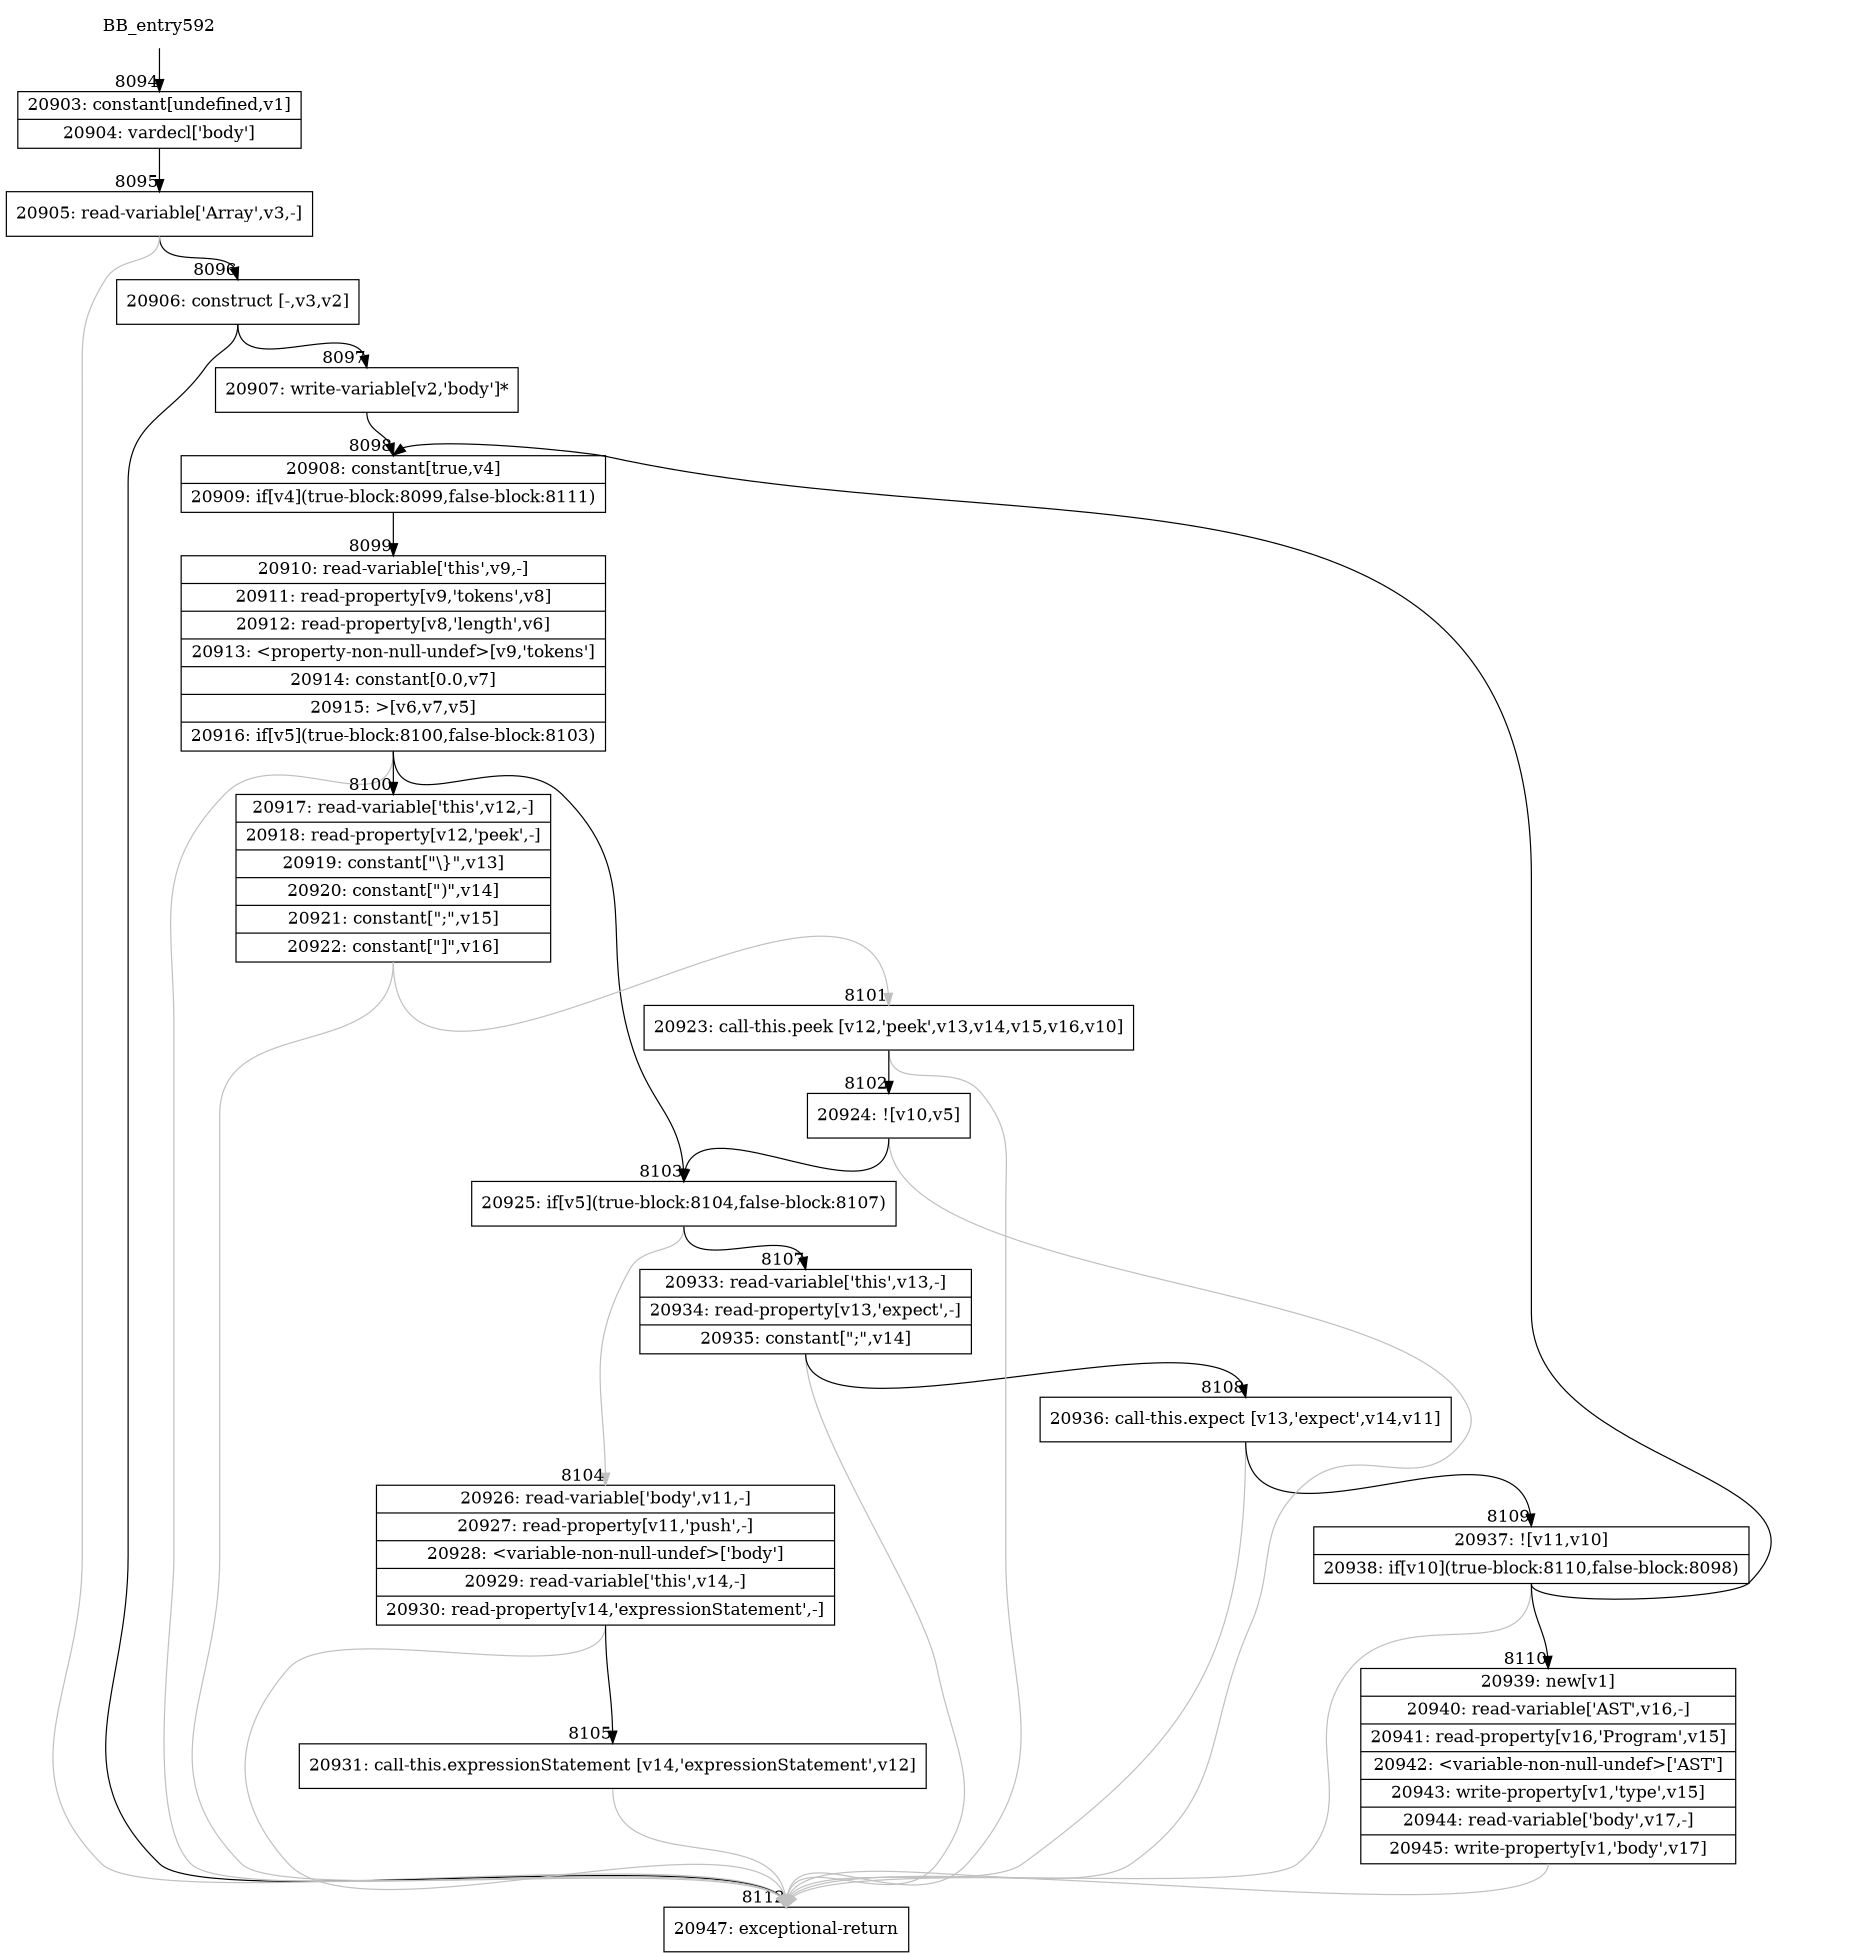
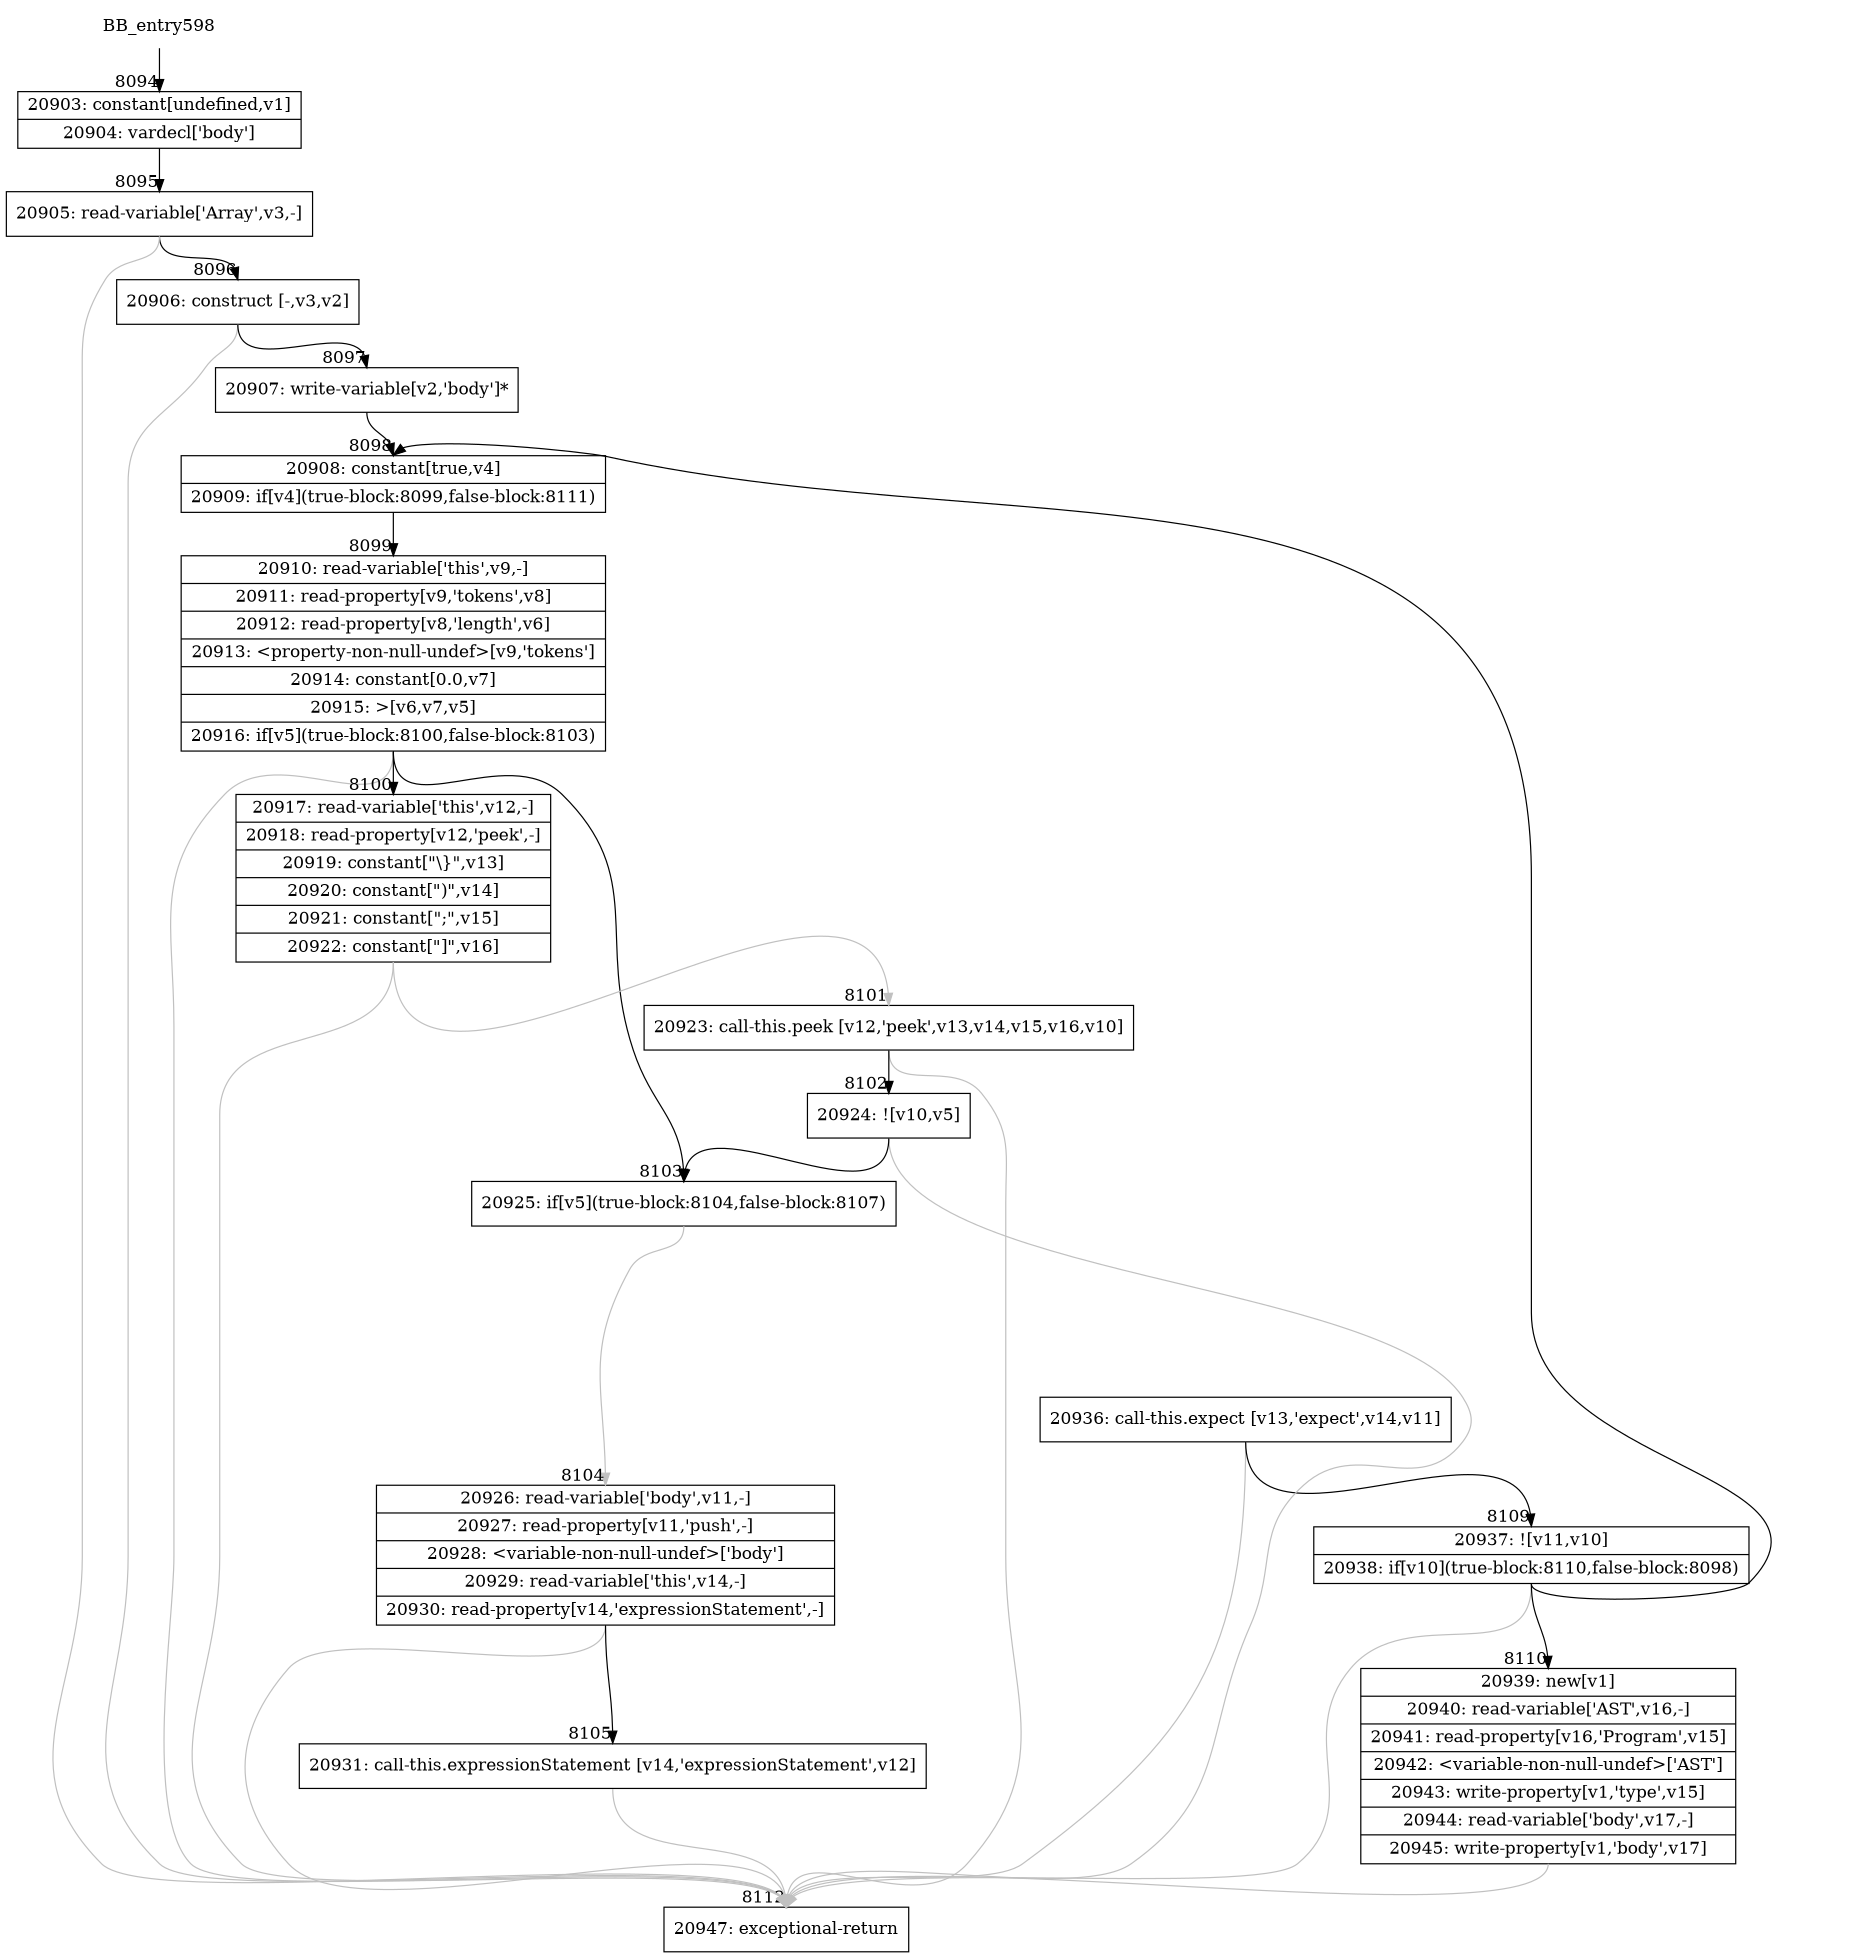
(159, 27) -> (159, 27)
(806, 1312) -> none
(128, 1395) -> (128, 1395)
